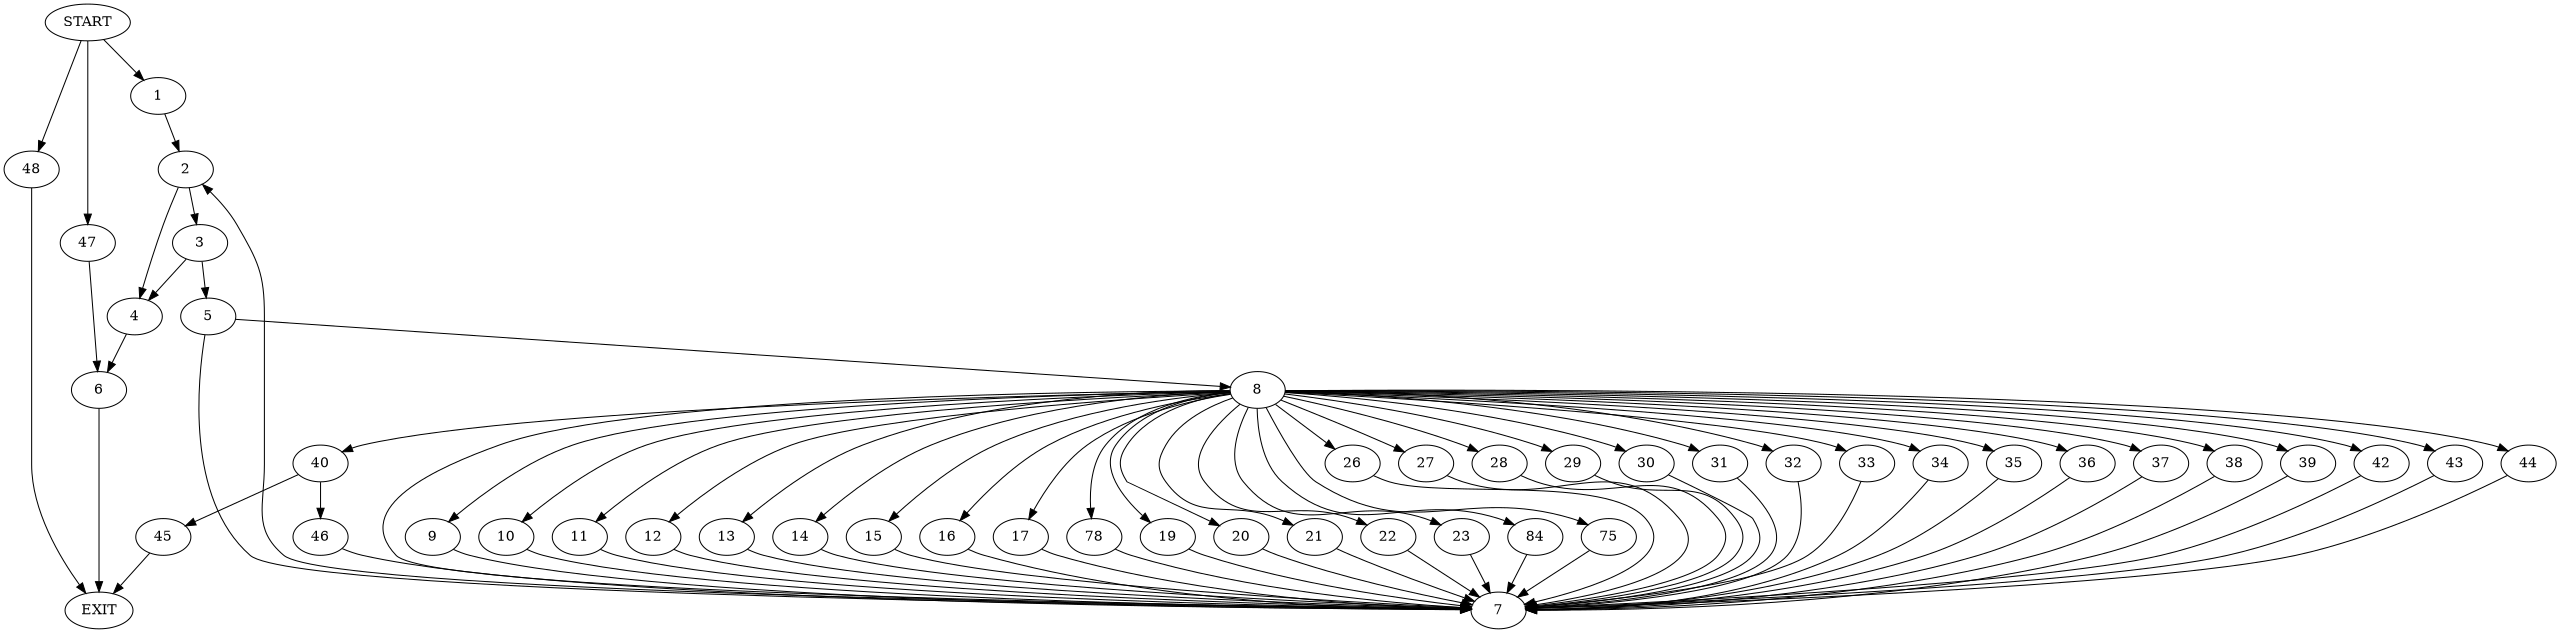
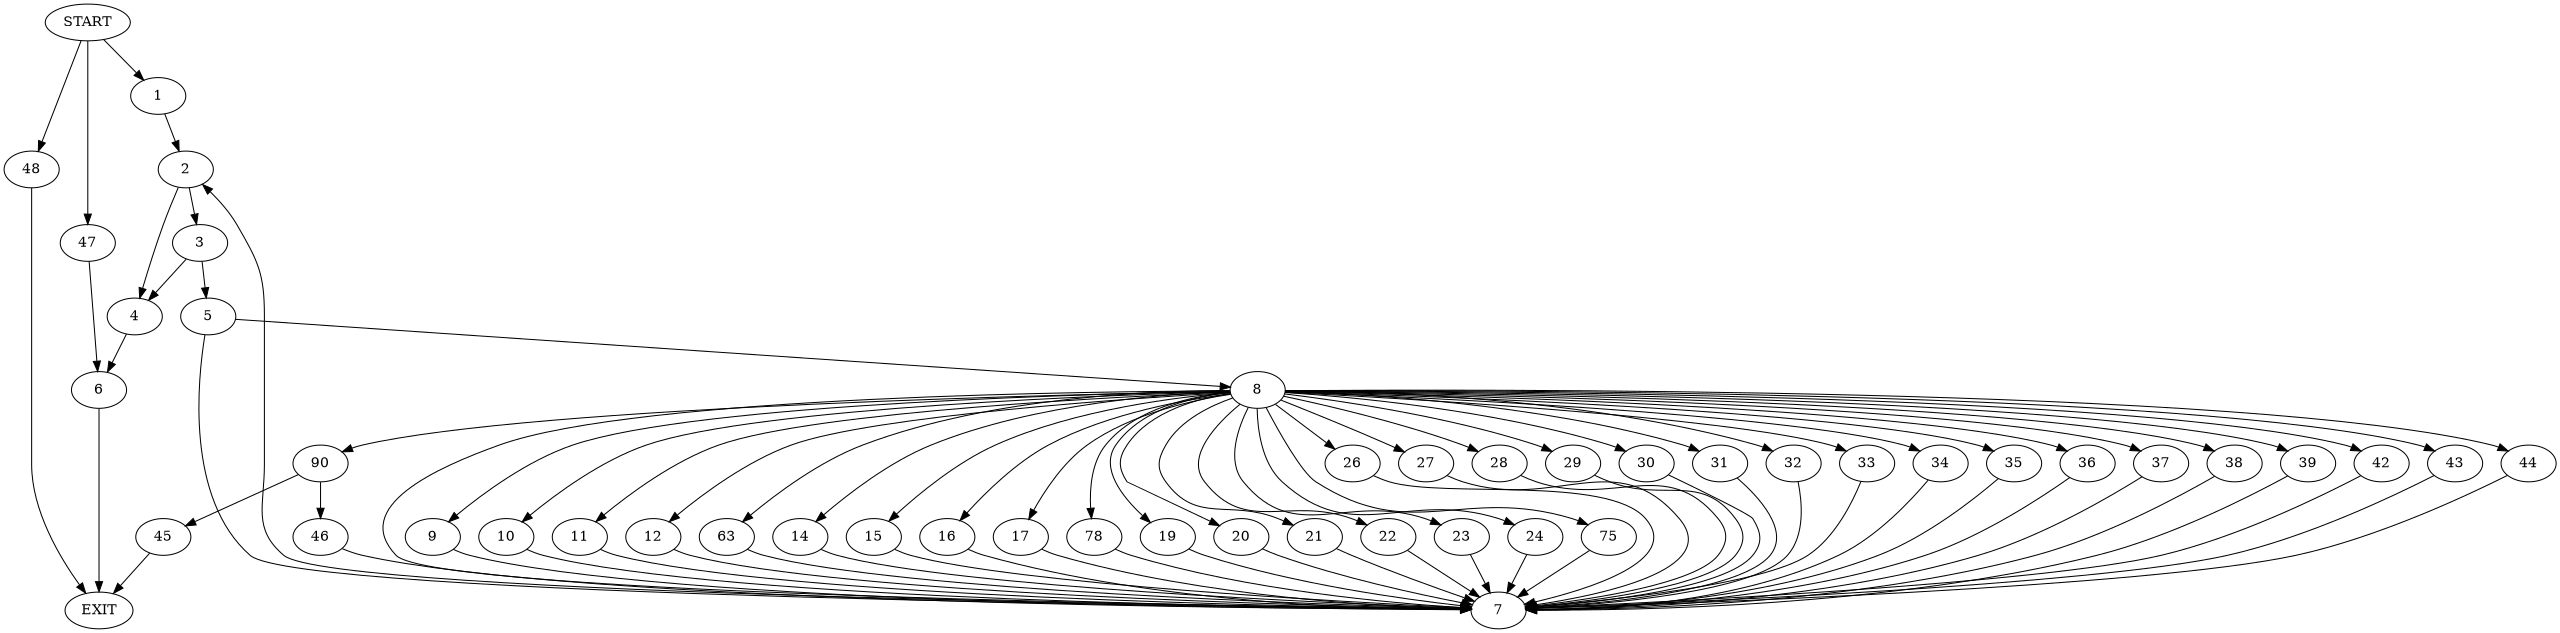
(321, 463) -> (321, 463)
(727, 537) -> (727, 537)
(1535, 537) -> (1535, 537)
